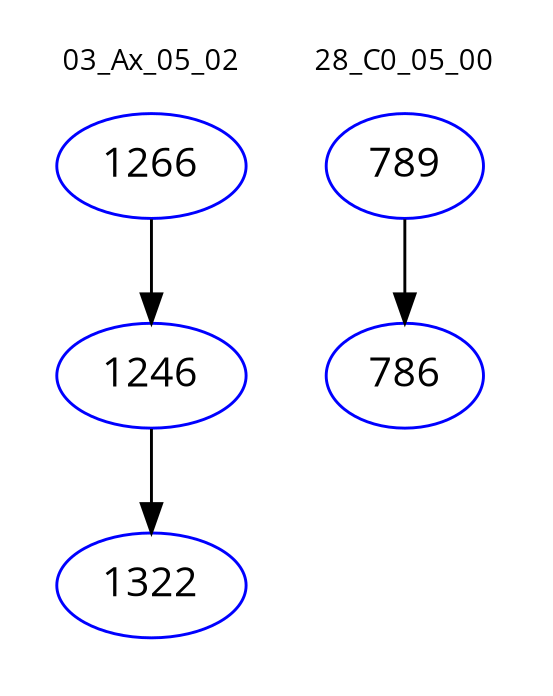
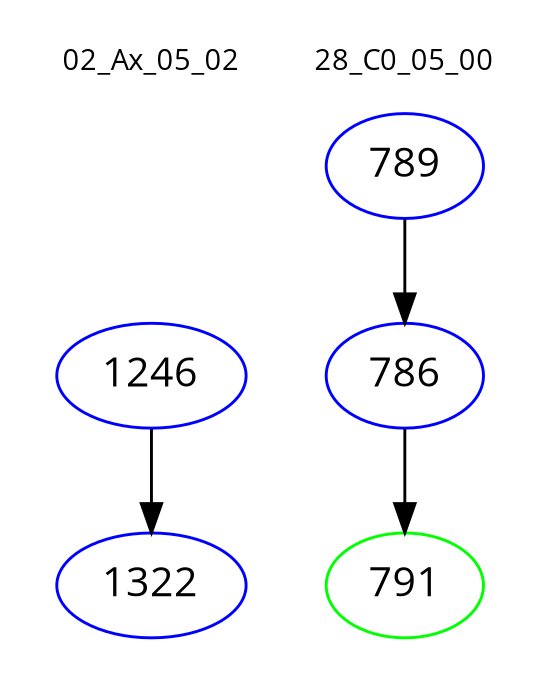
(151, 63) -> (151, 63)
(151, 166) -> none
none -> (405, 585)
